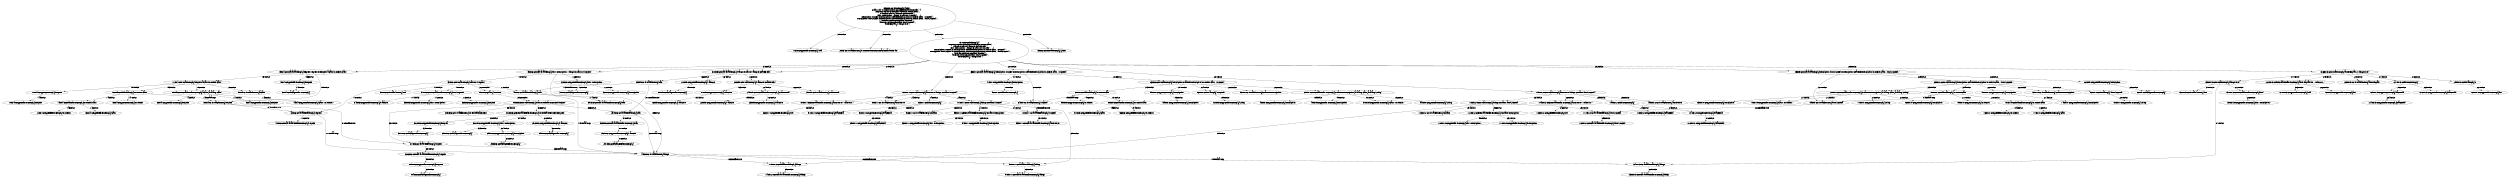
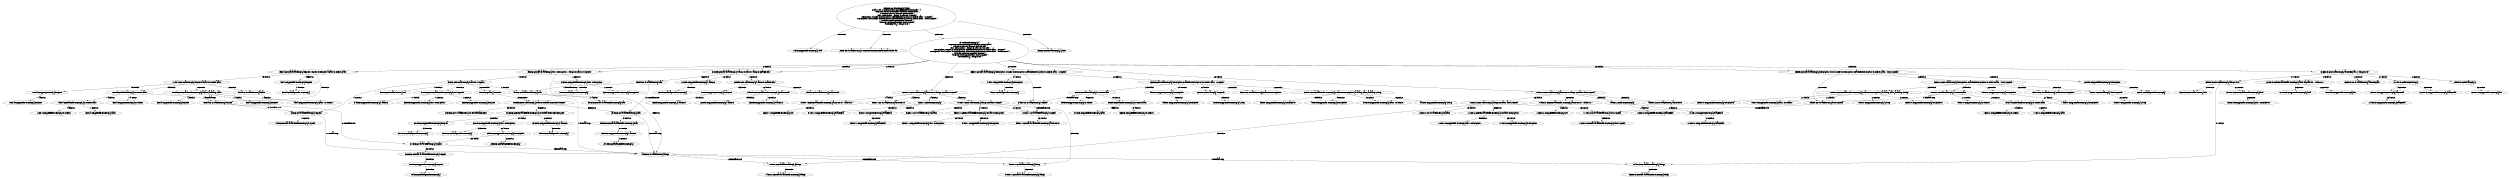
(1005, 93) -> (1005, 93)
(430, 109) -> (466, 139)
